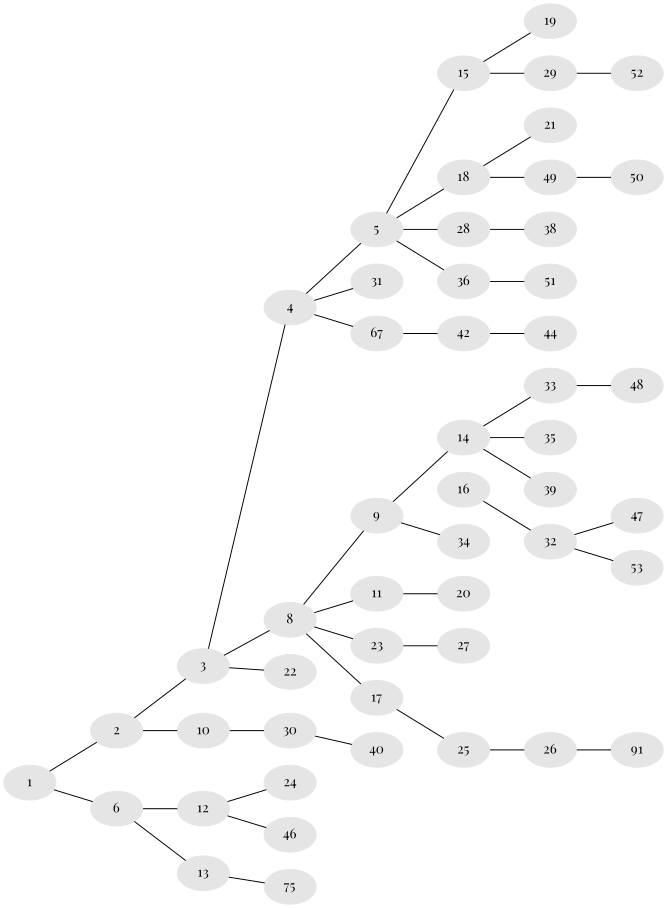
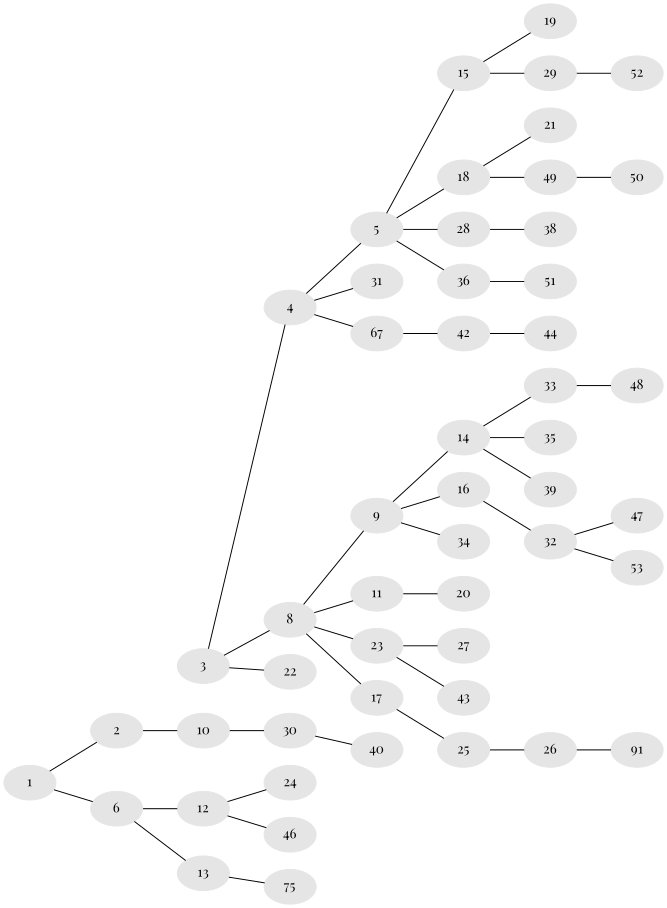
none -> (420, 503)
(160, 698) -> none
none -> (464, 698)
